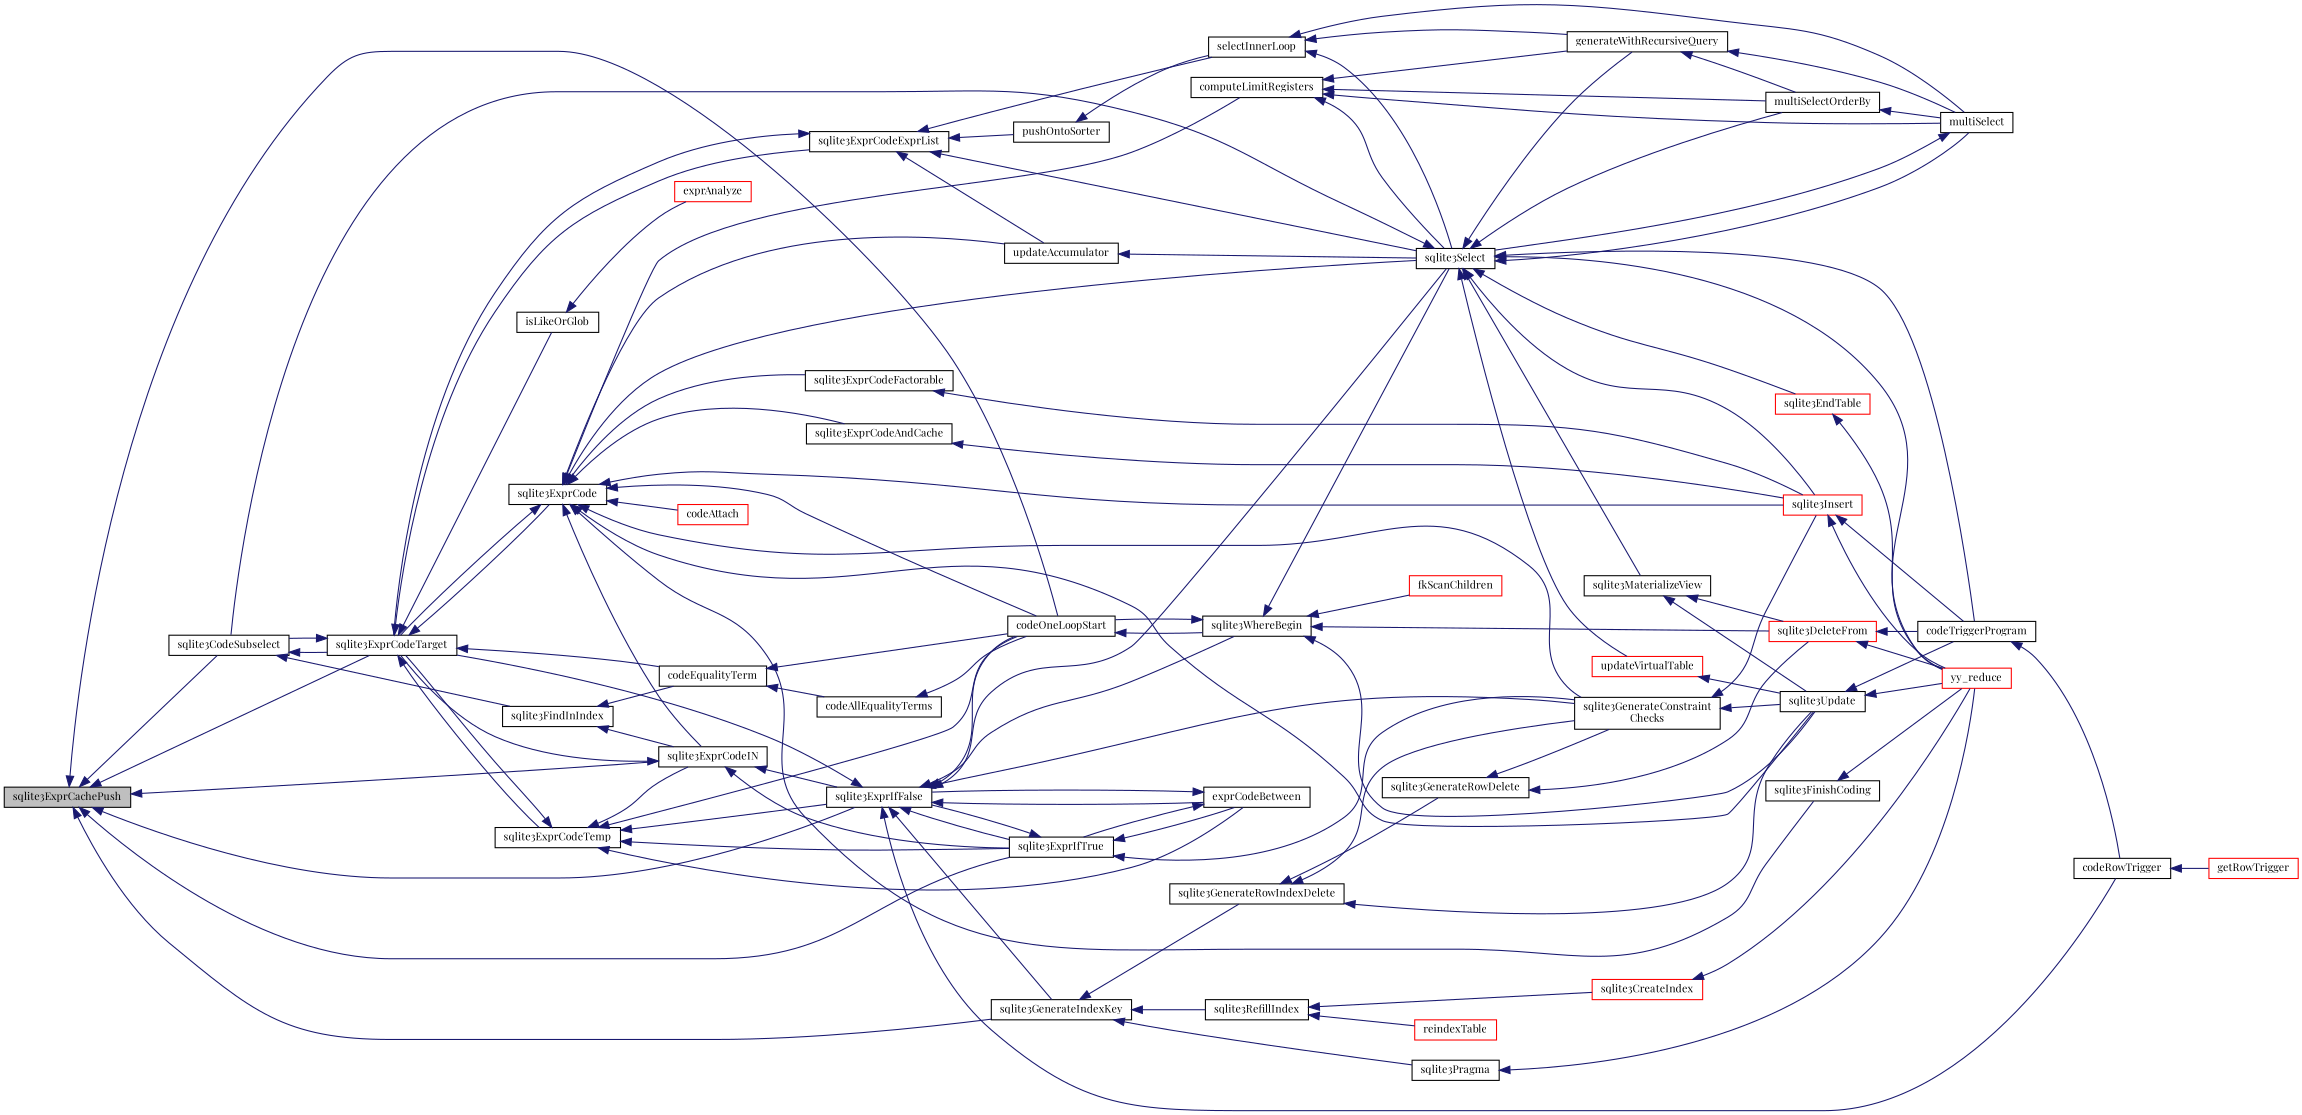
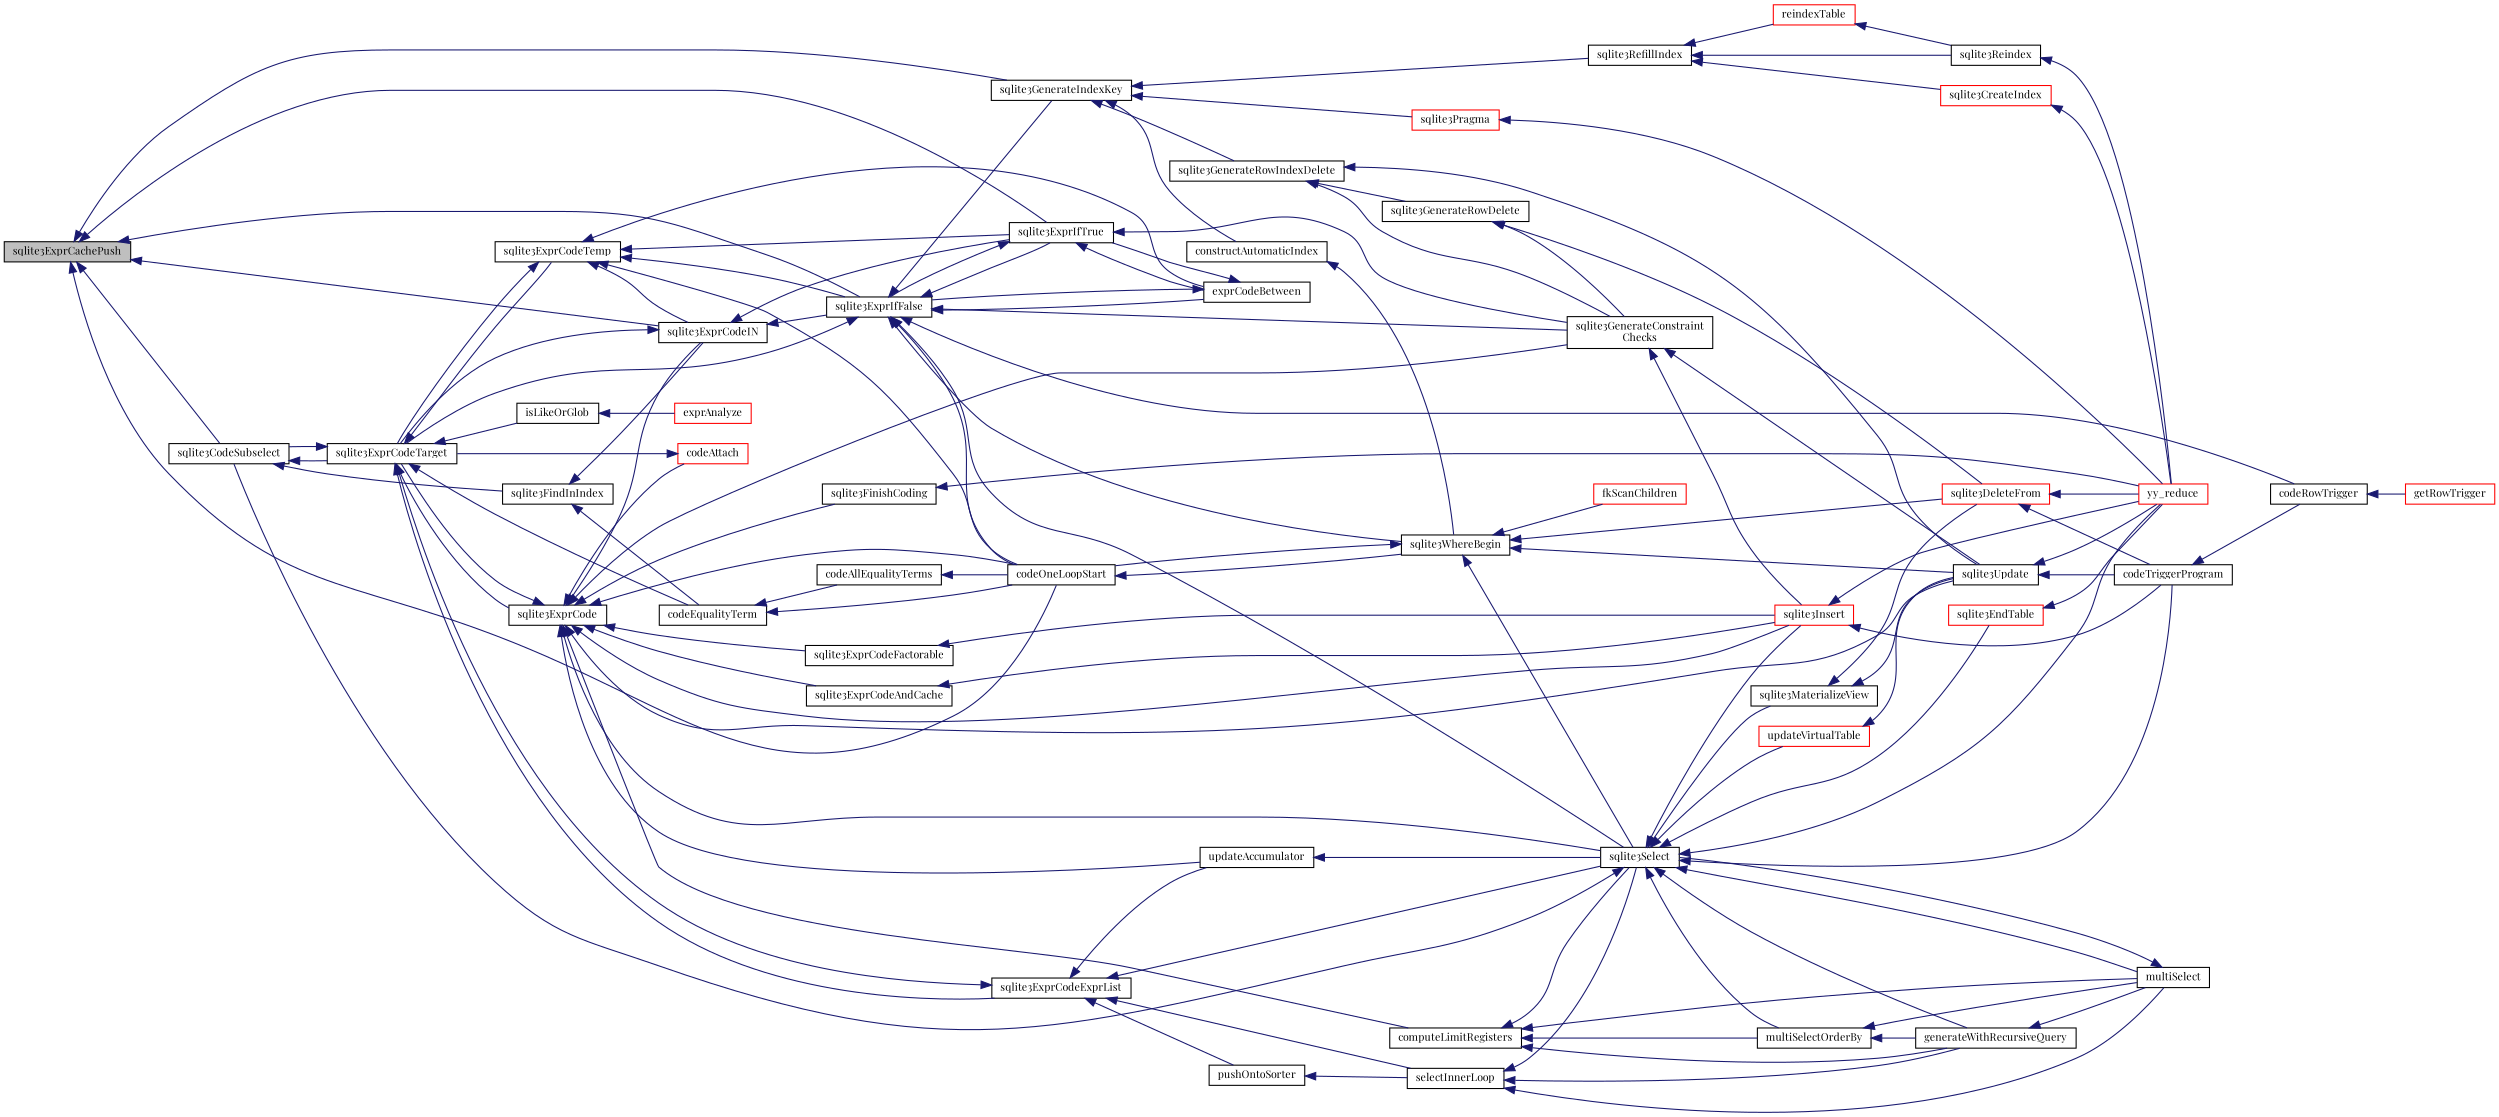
none -> (1996, 55)
(1744, 73) -> (1899, 1038)
none -> (1257, 252)
(235, 719) -> (562, 454)
(1456, 1070) -> (1456, 120)
